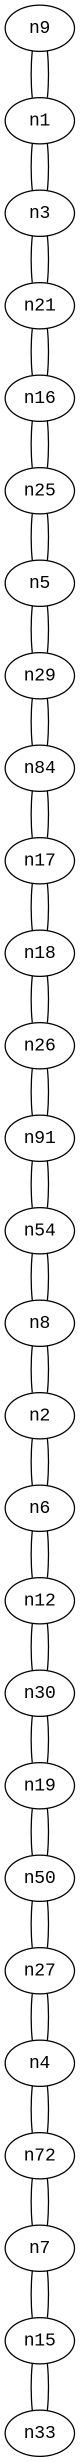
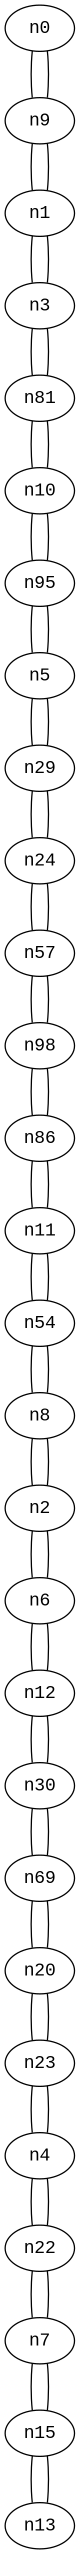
none -> (40, 28)
(40, 306) -> (40, 398)
(40, 398) -> (40, 491)
(40, 491) -> (40, 583)
(40, 768) -> (40, 861)
(40, 861) -> (40, 953)
(40, 953) -> (40, 1046)
(40, 1046) -> (40, 1138)
(40, 1138) -> (40, 1231)
(40, 1786) -> (40, 1878)
(40, 1878) -> (40, 1971)
(40, 1971) -> (40, 2063)
(40, 2156) -> (40, 2248)
(40, 2433) -> (40, 2526)
